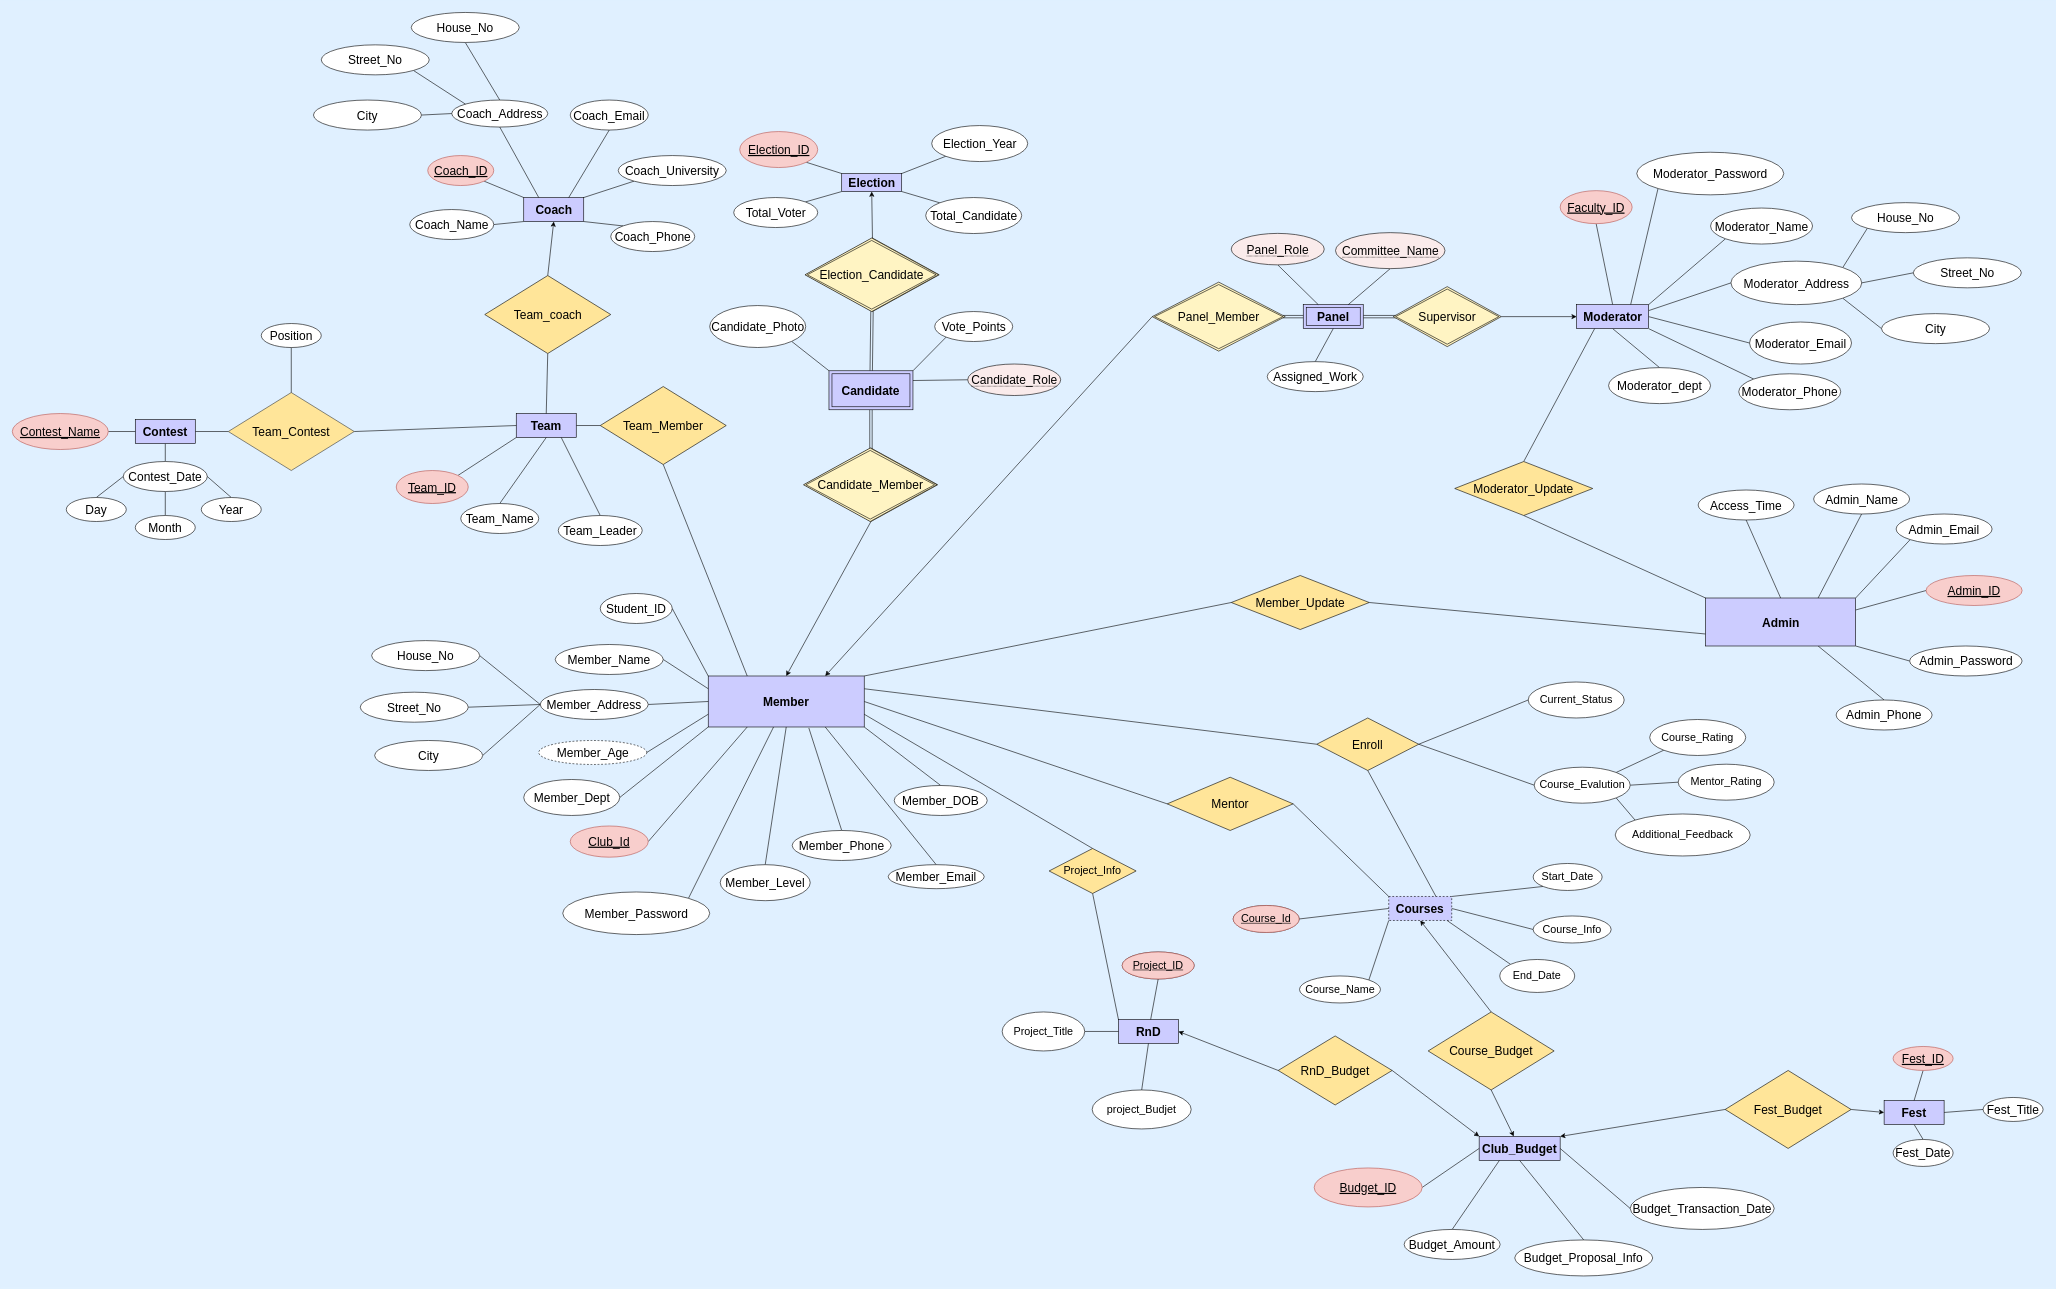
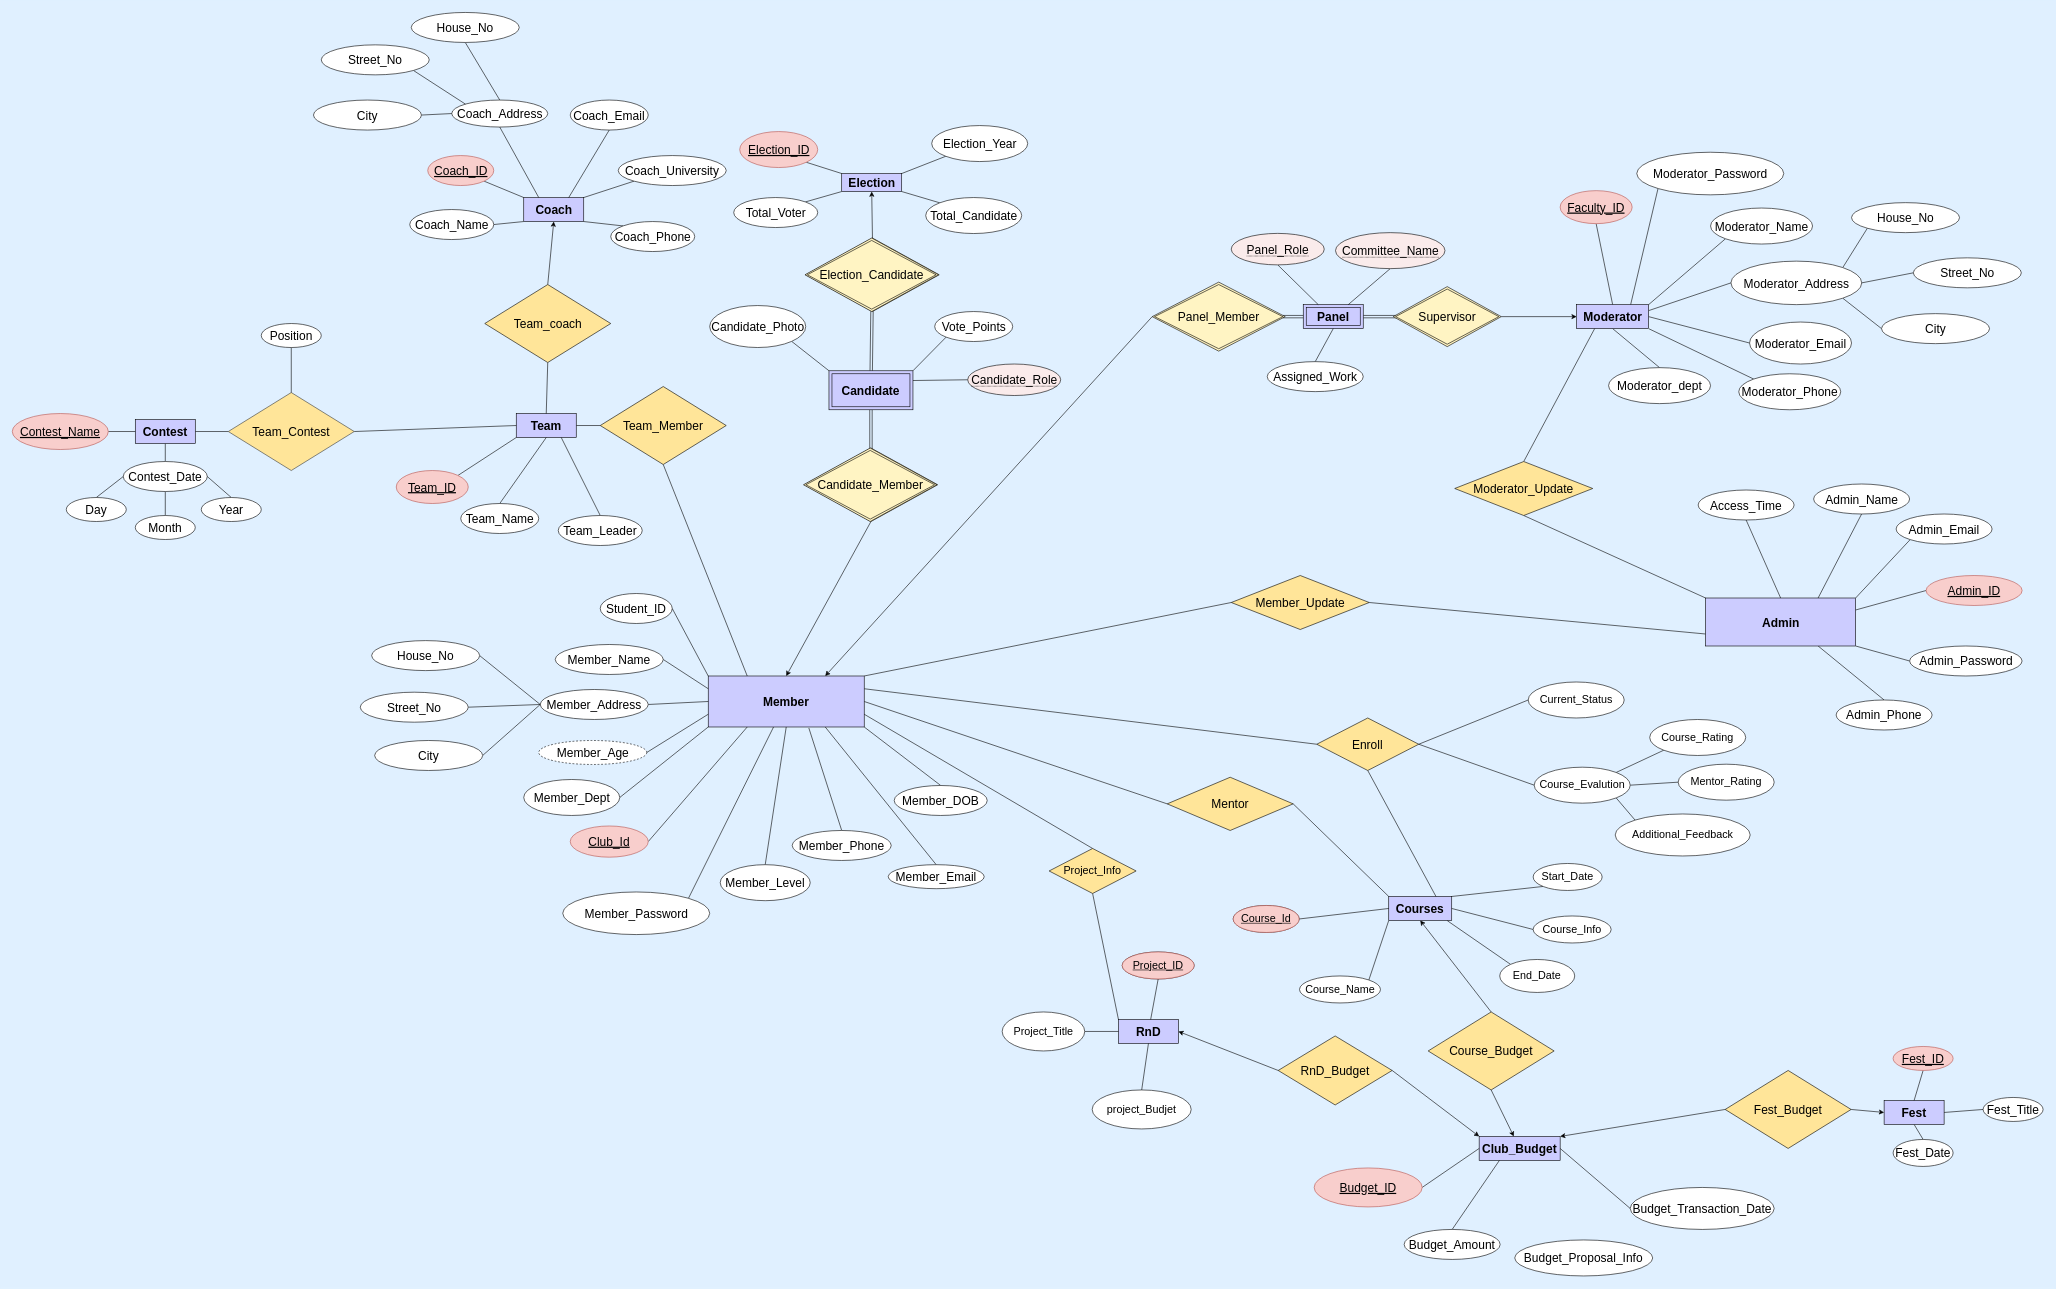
(548, 314) -> (548, 323)
(1420, 908) -> (1420, 908)
(1552, 1200) -> none
